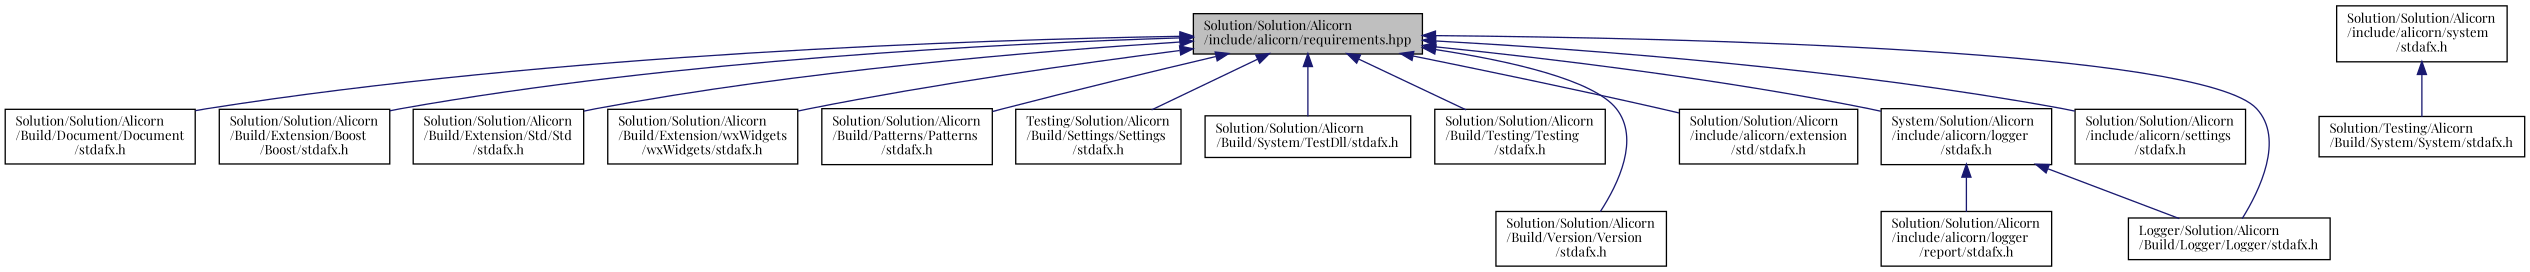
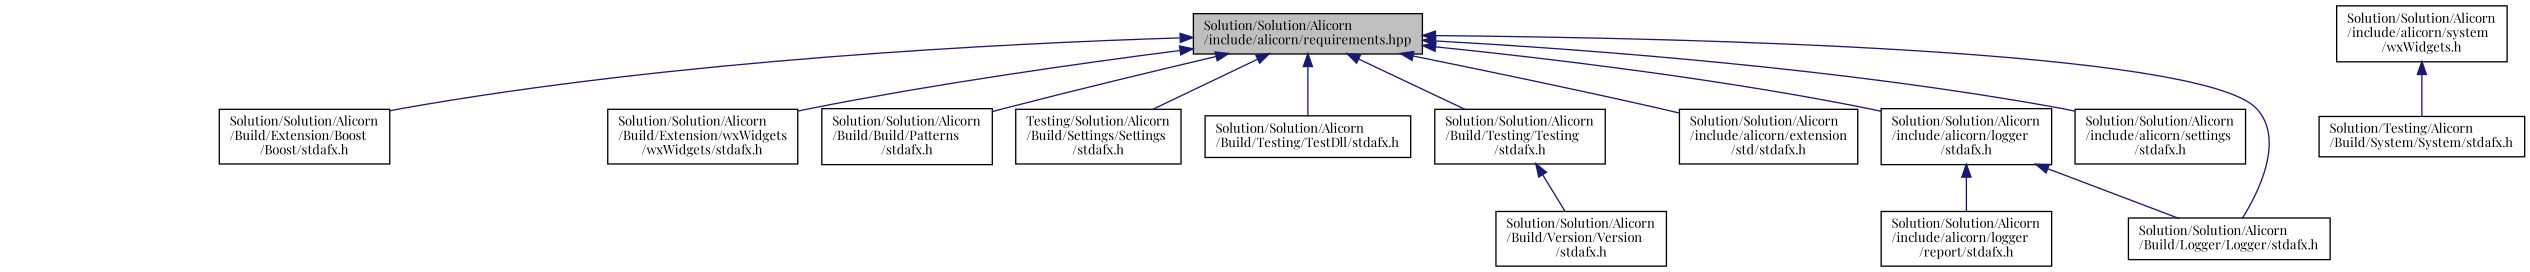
(2422, 34) -> (2422, 34)
(1569, 80) -> (1554, 193)
(100, 137) -> none
(498, 137) -> none
(907, 137) -> (907, 137)
(1308, 137) -> (1308, 137)
(1966, 137) -> (1966, 137)
(2229, 239) -> (2229, 239)
